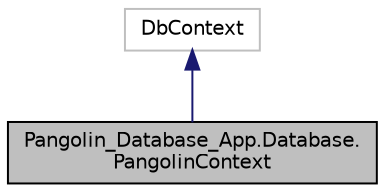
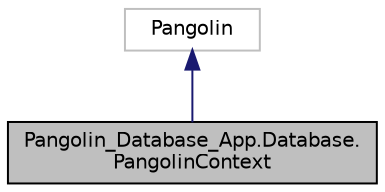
(192, 30) -> (192, 30)
